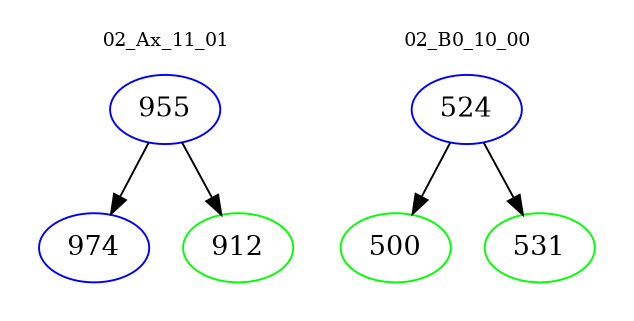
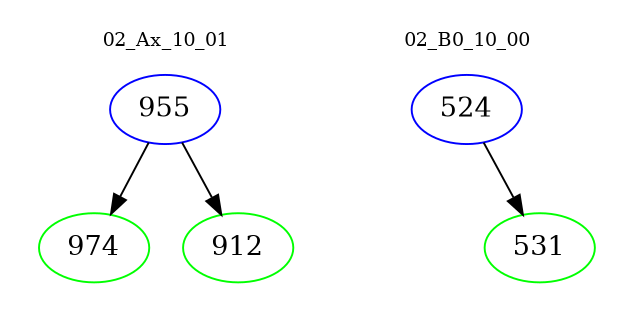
(166, 41) -> (166, 41)
(94, 248) -> (94, 248)
(396, 248) -> none
